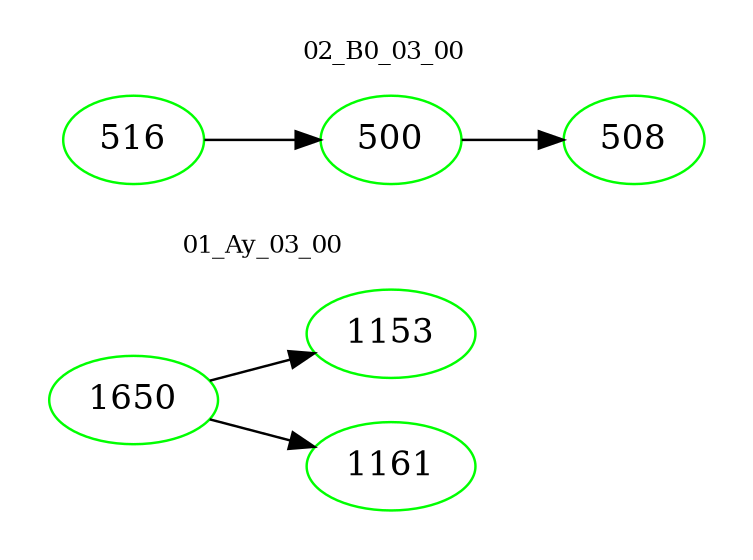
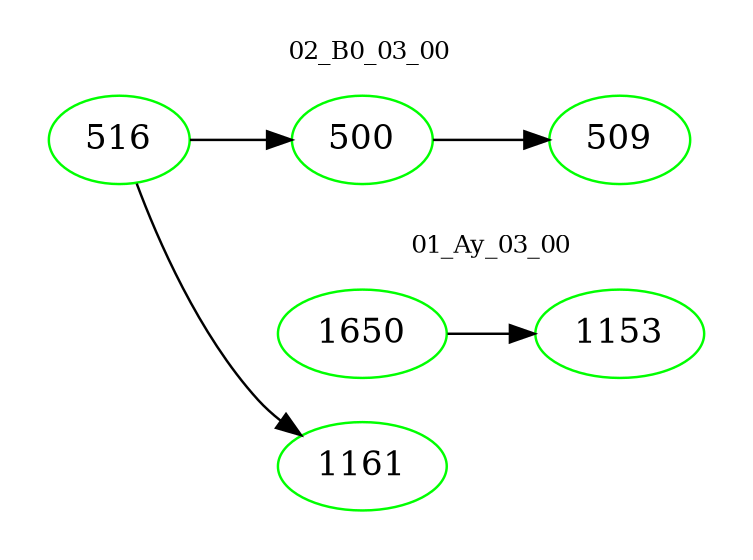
(634, 140) -> (620, 140)
(250, 430) -> (195, 311)
